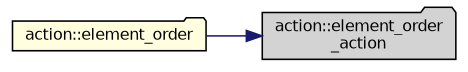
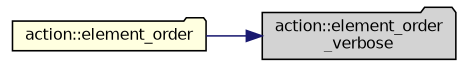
(359, 36) -> (359, 36)
